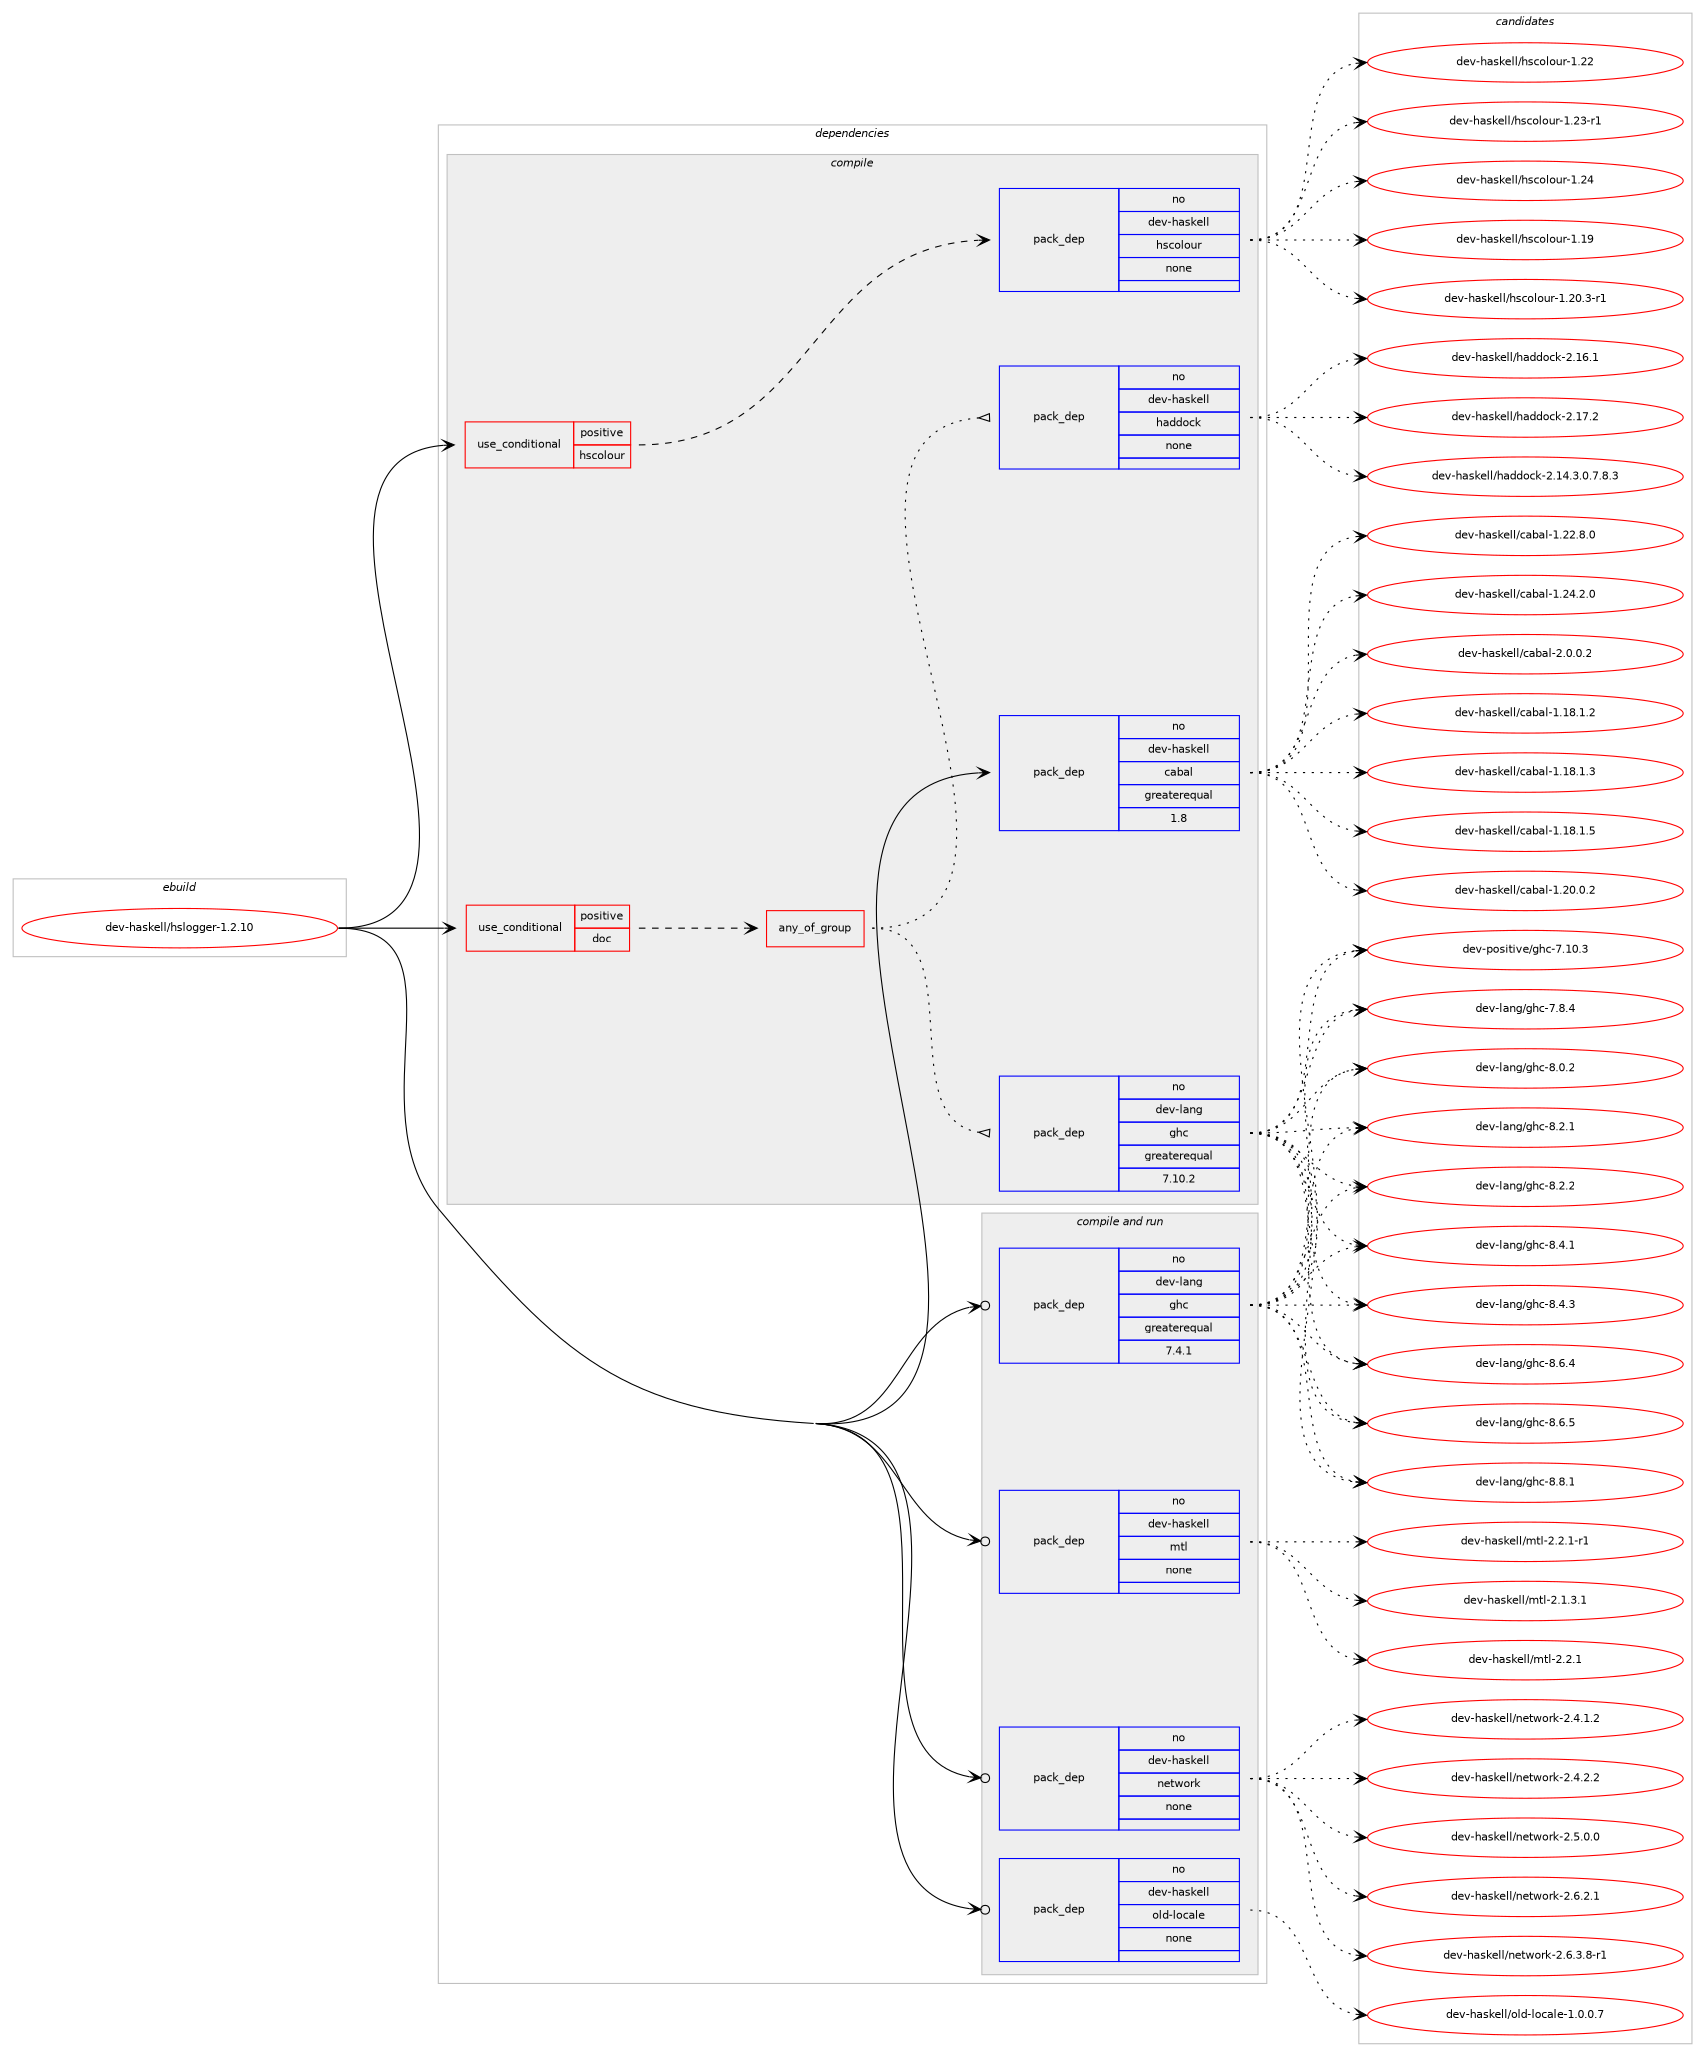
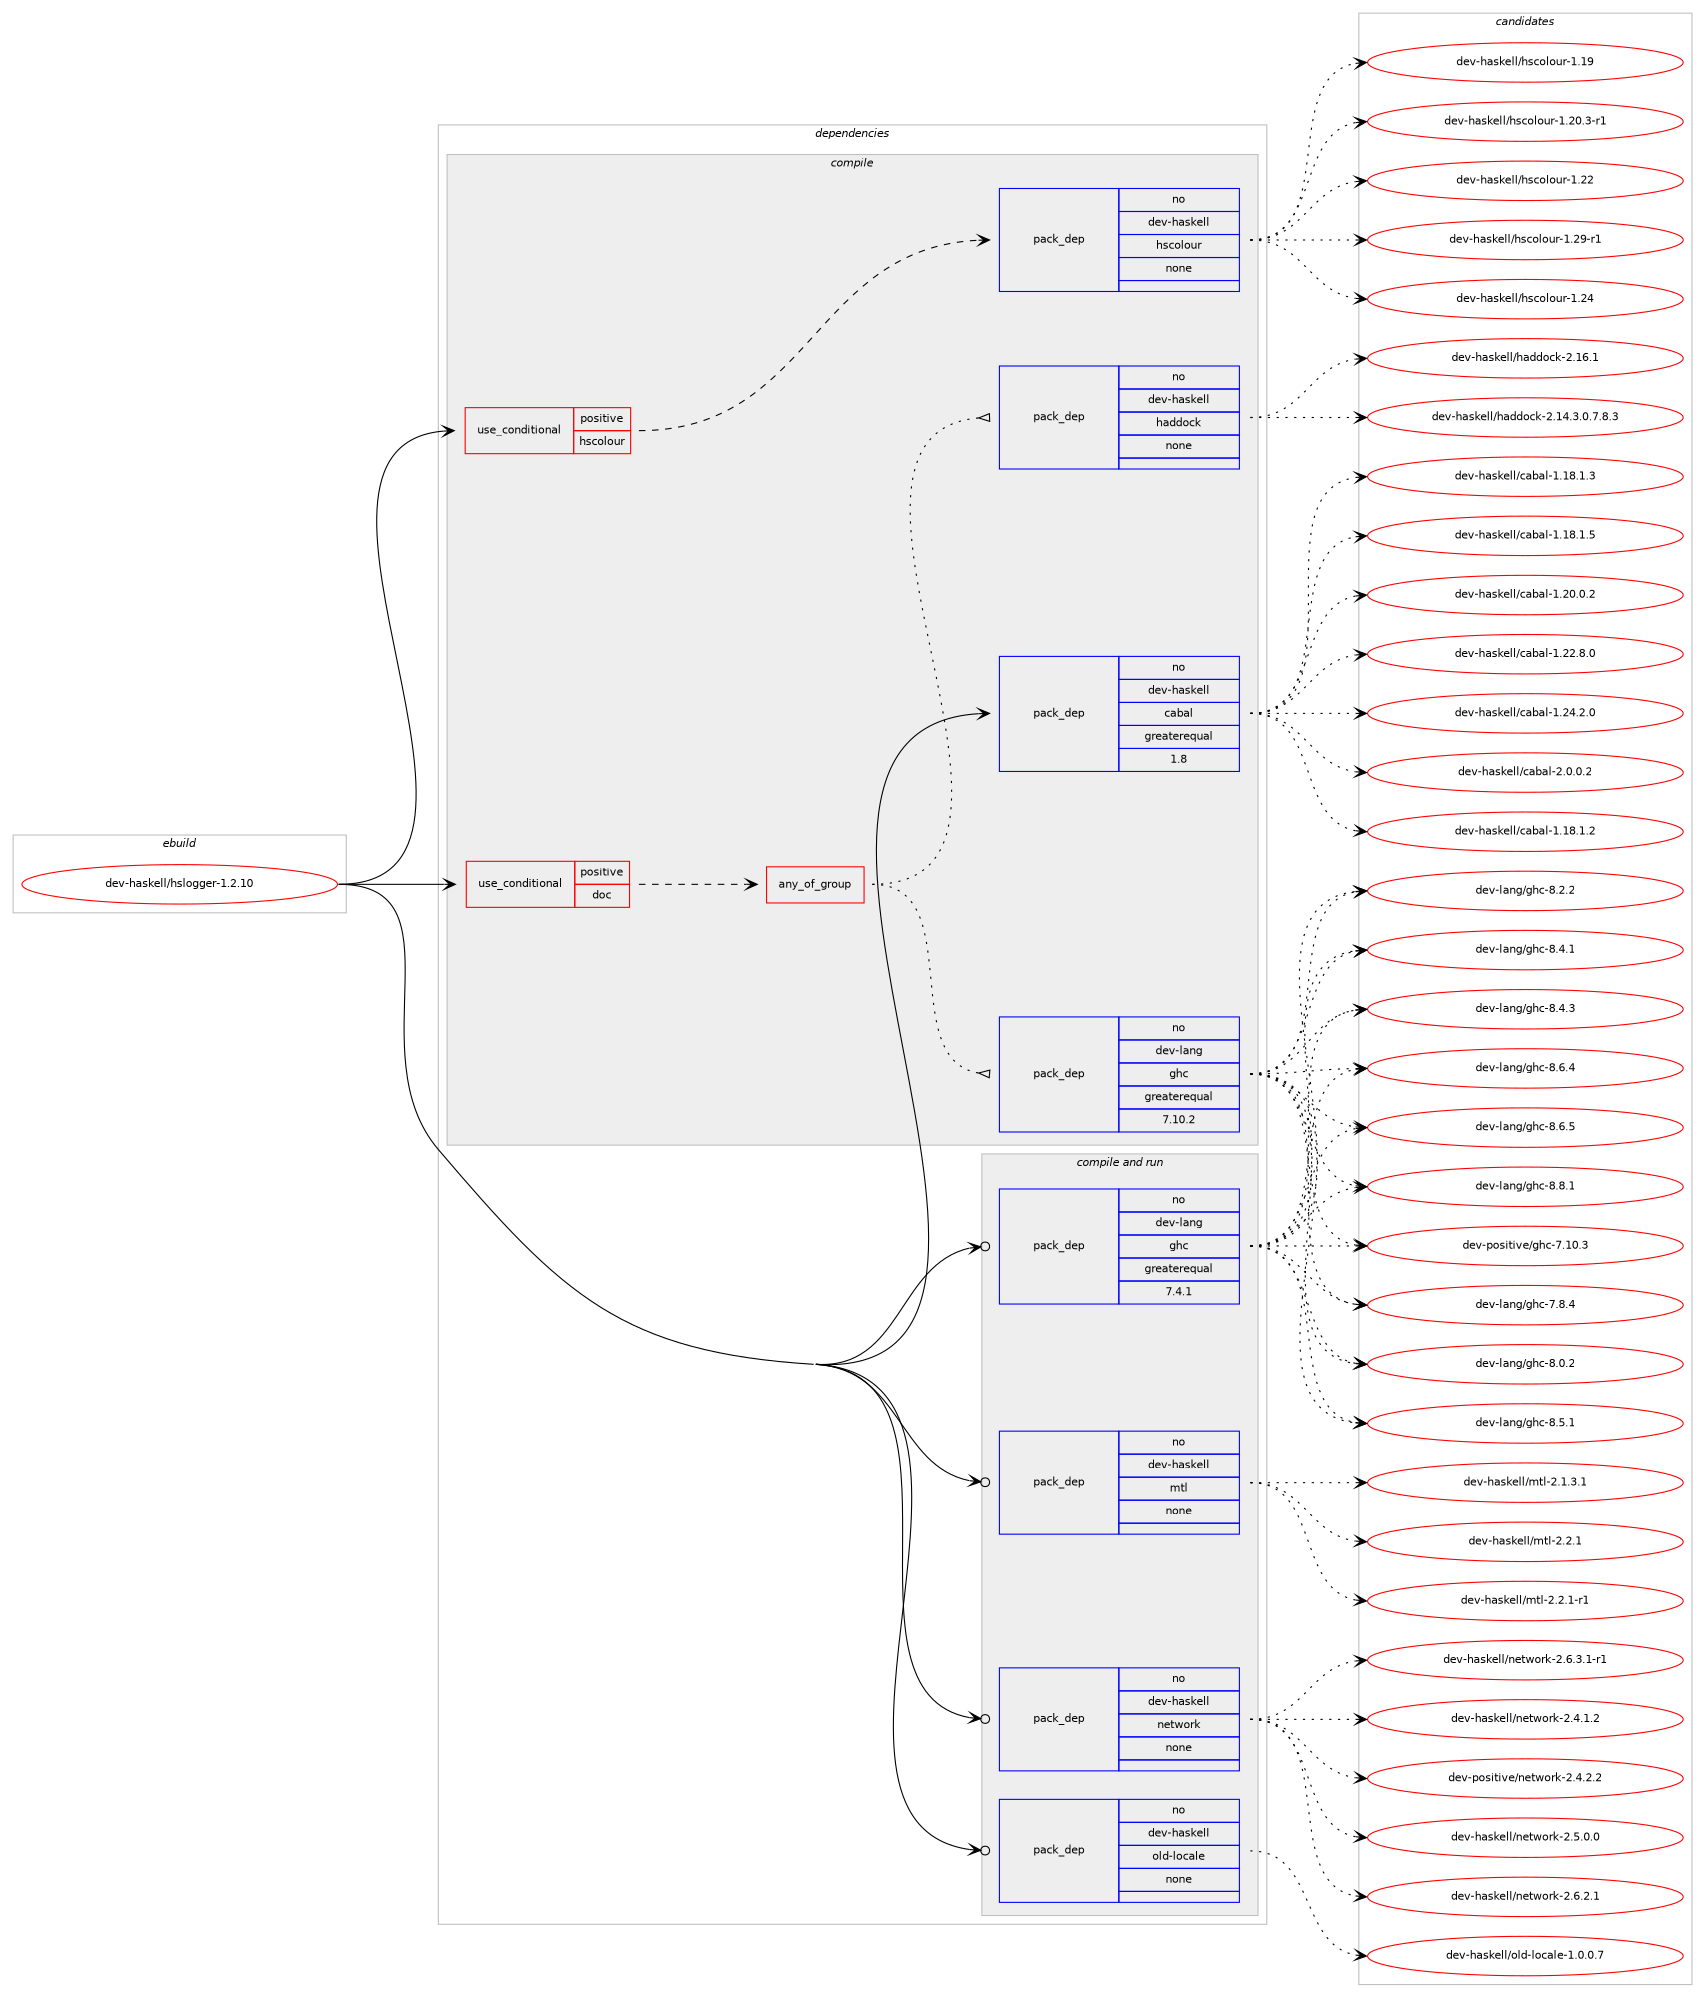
(1525, 122) -> (1525, 240)
(1525, 418) -> none
(1525, 1128) -> (1525, 1423)
(1525, 1779) -> (1525, 1779)
(1525, 1956) -> (1525, 1660)
